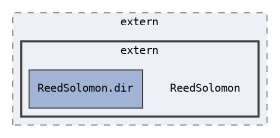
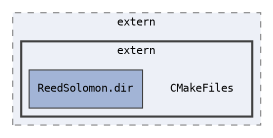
(206, 89) -> (202, 89)
